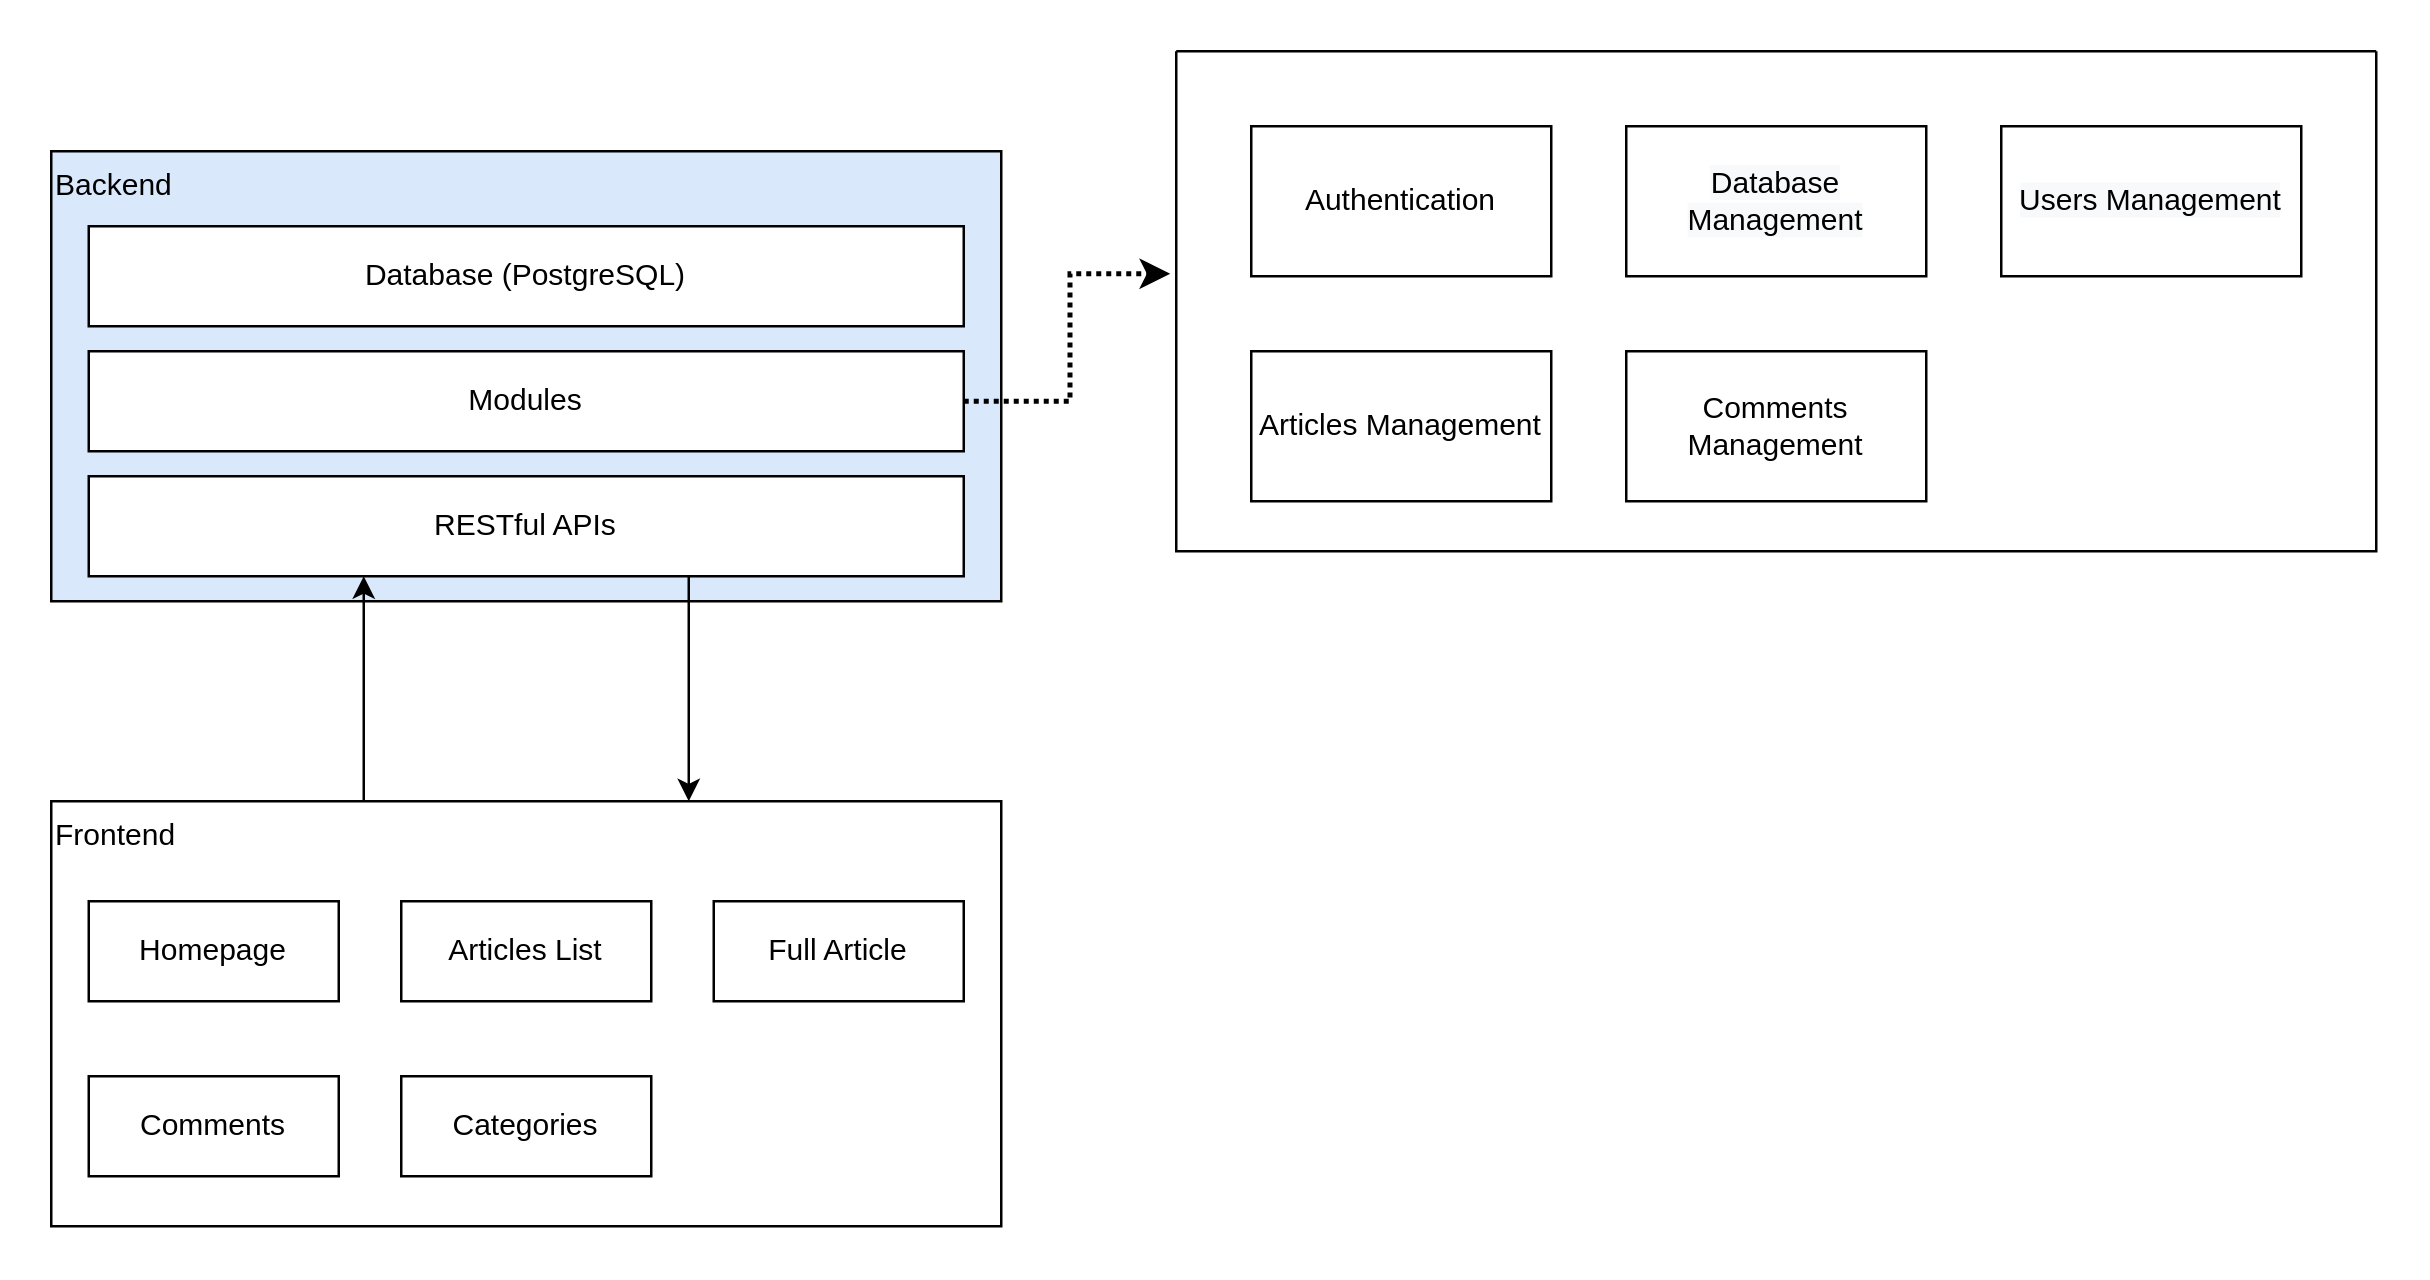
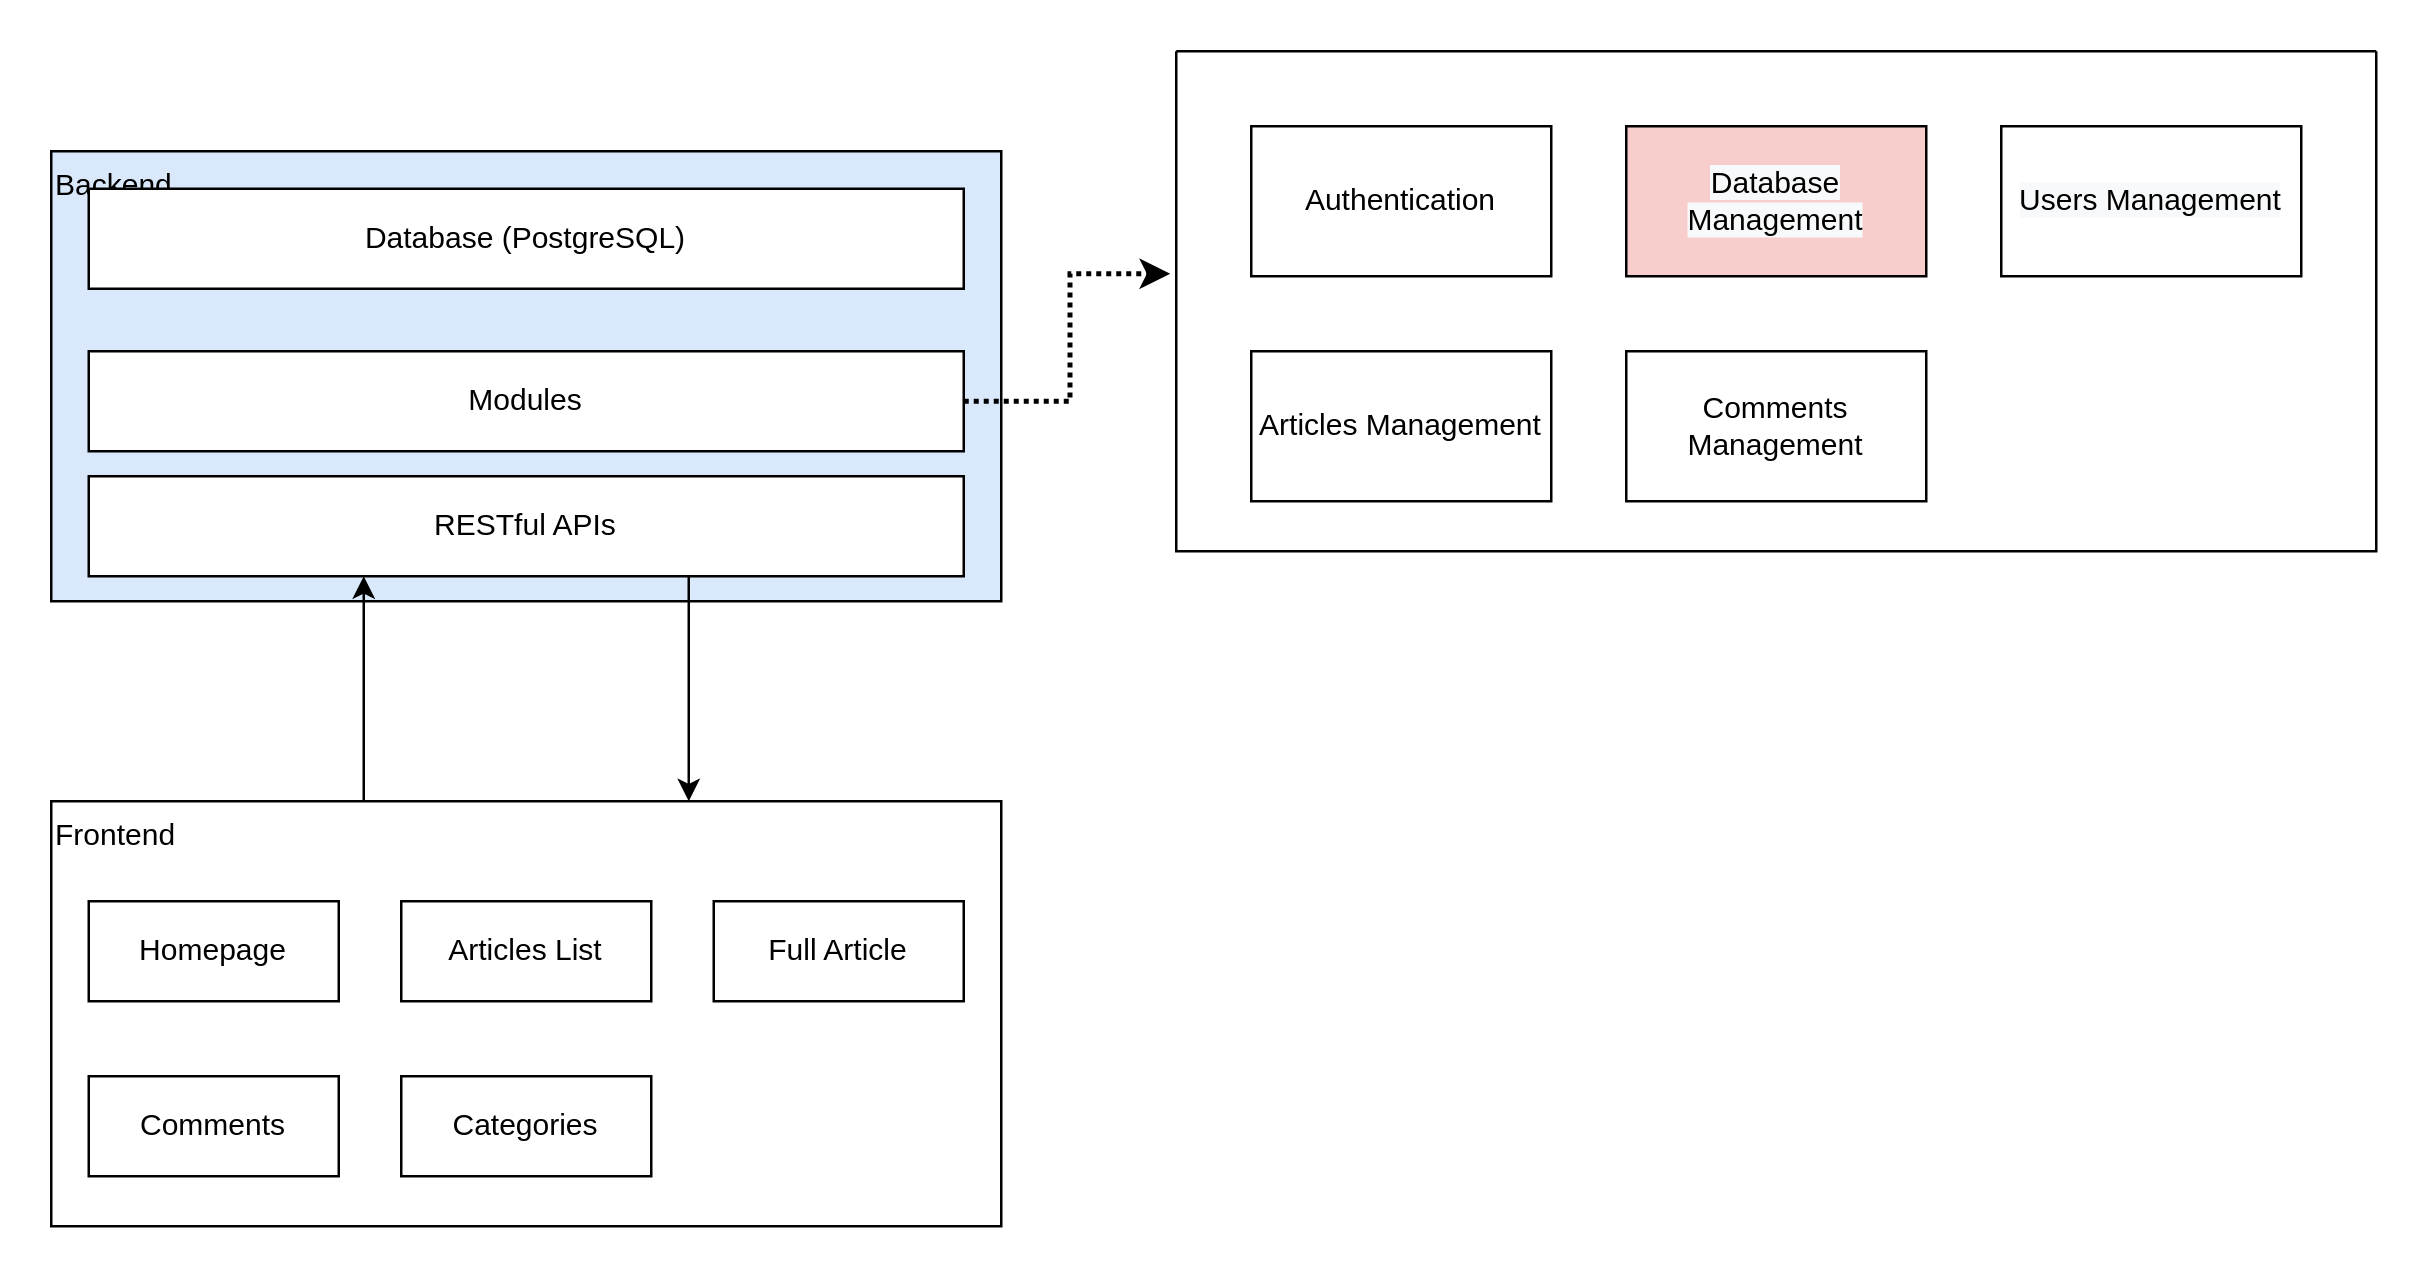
(1776, 201) -> (1776, 201)
(526, 276) -> (526, 239)
